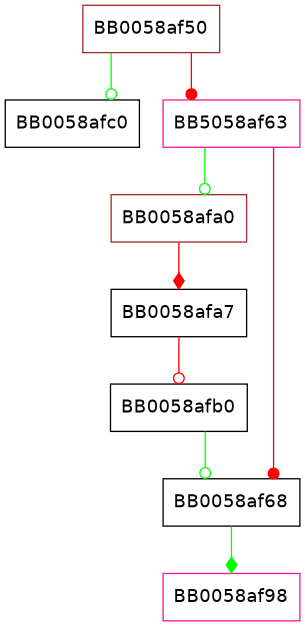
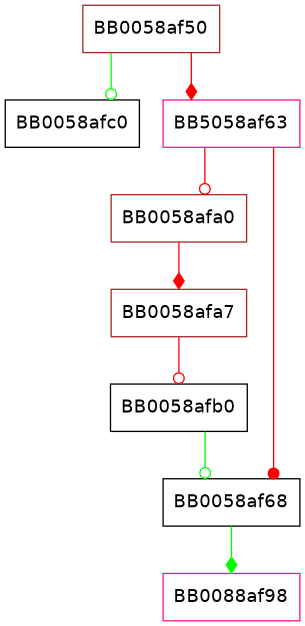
(191, 71) -> (191, 71)
(205, 166) -> (205, 166)
(179, 313) -> (179, 313)
(231, 597) -> (231, 597)
